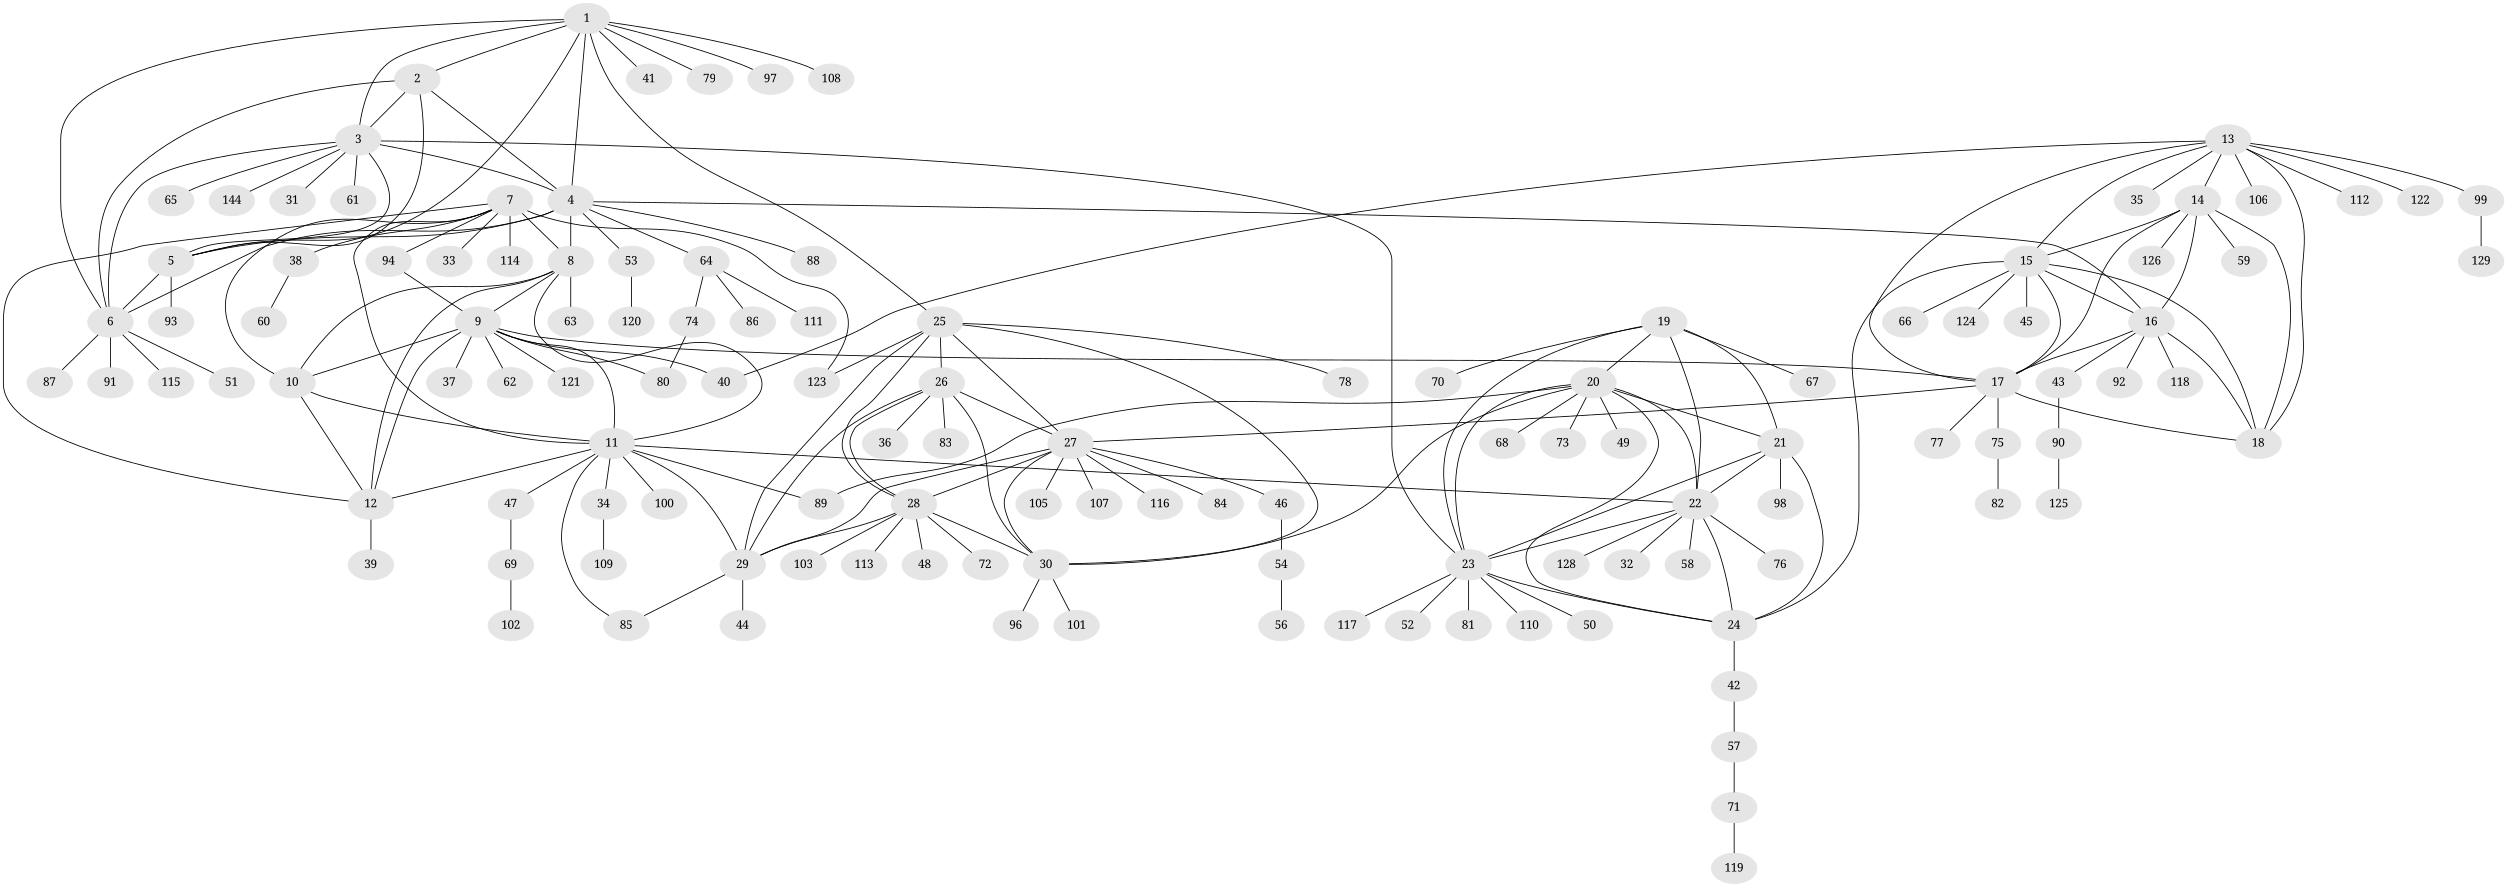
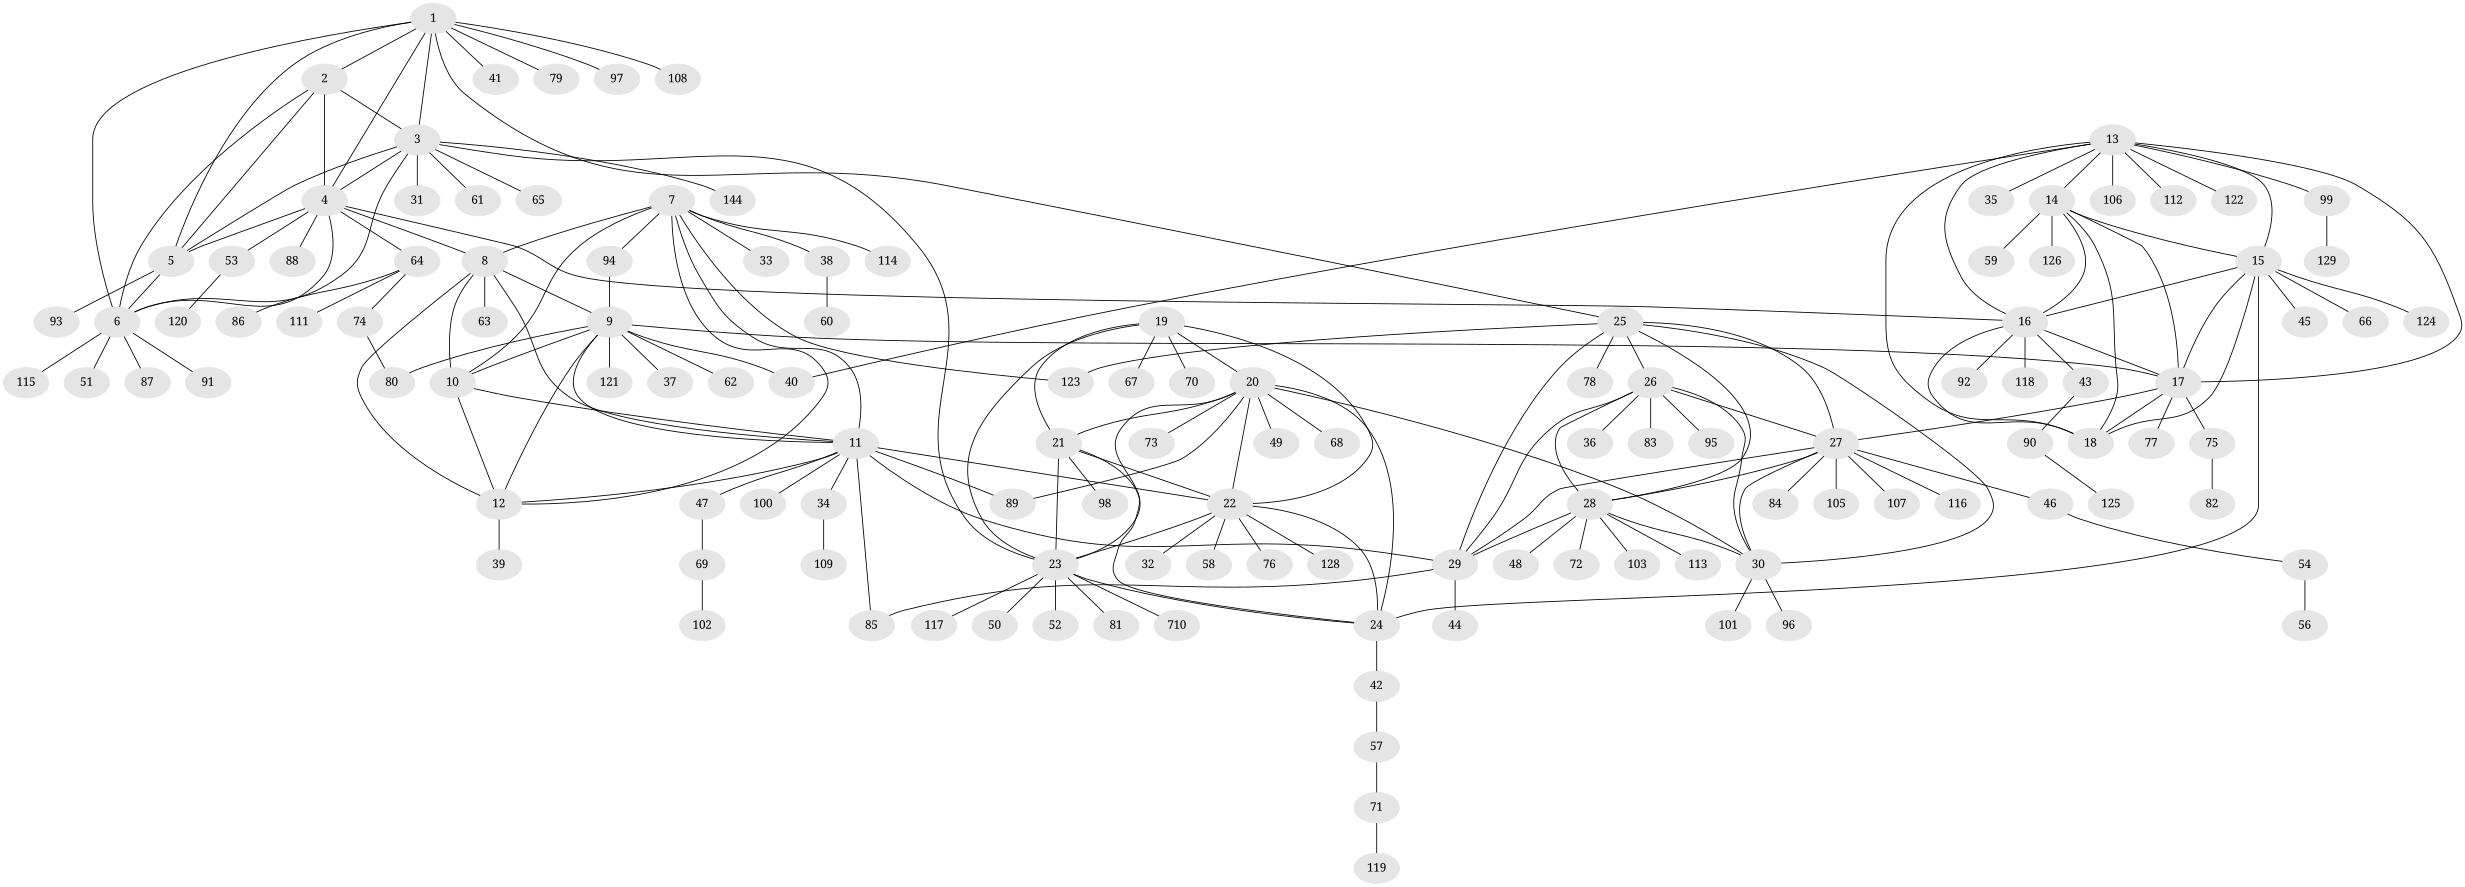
none -> (1956, 193)
none -> (1711, 443)
(1529, 626) -> (1177, 626)
